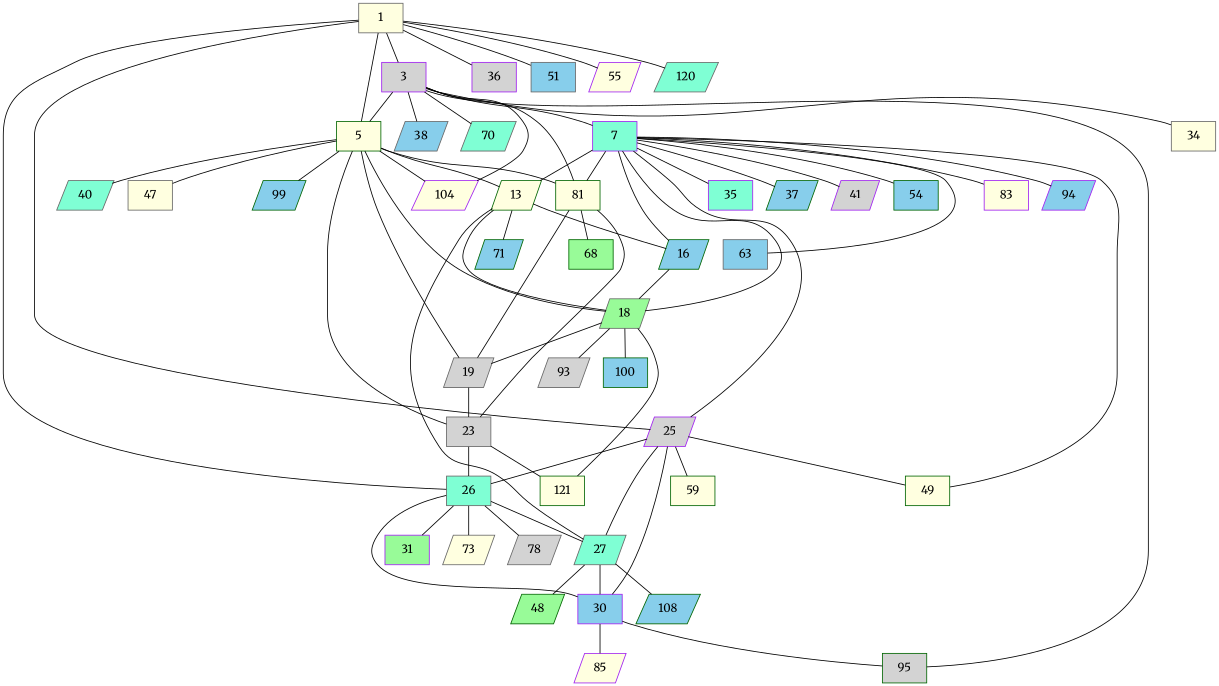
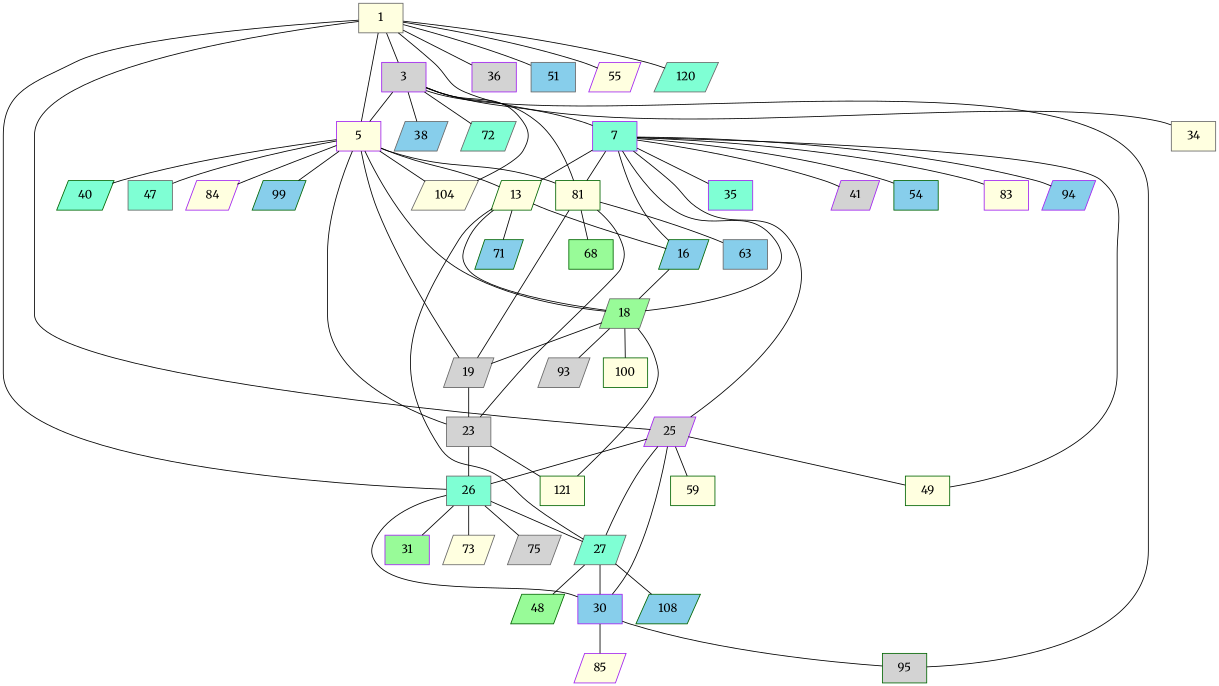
(780, 108) -> (772, 118)
(359, 136) -> (359, 136)
(488, 136) -> (488, 136)
(943, 179) -> (662, 221)
(85, 195) -> (85, 195)
(150, 195) -> (150, 195)
none -> (213, 195)
(445, 195) -> (445, 195)
(792, 195) -> none
(625, 373) -> (625, 373)
(534, 550) -> (534, 550)
